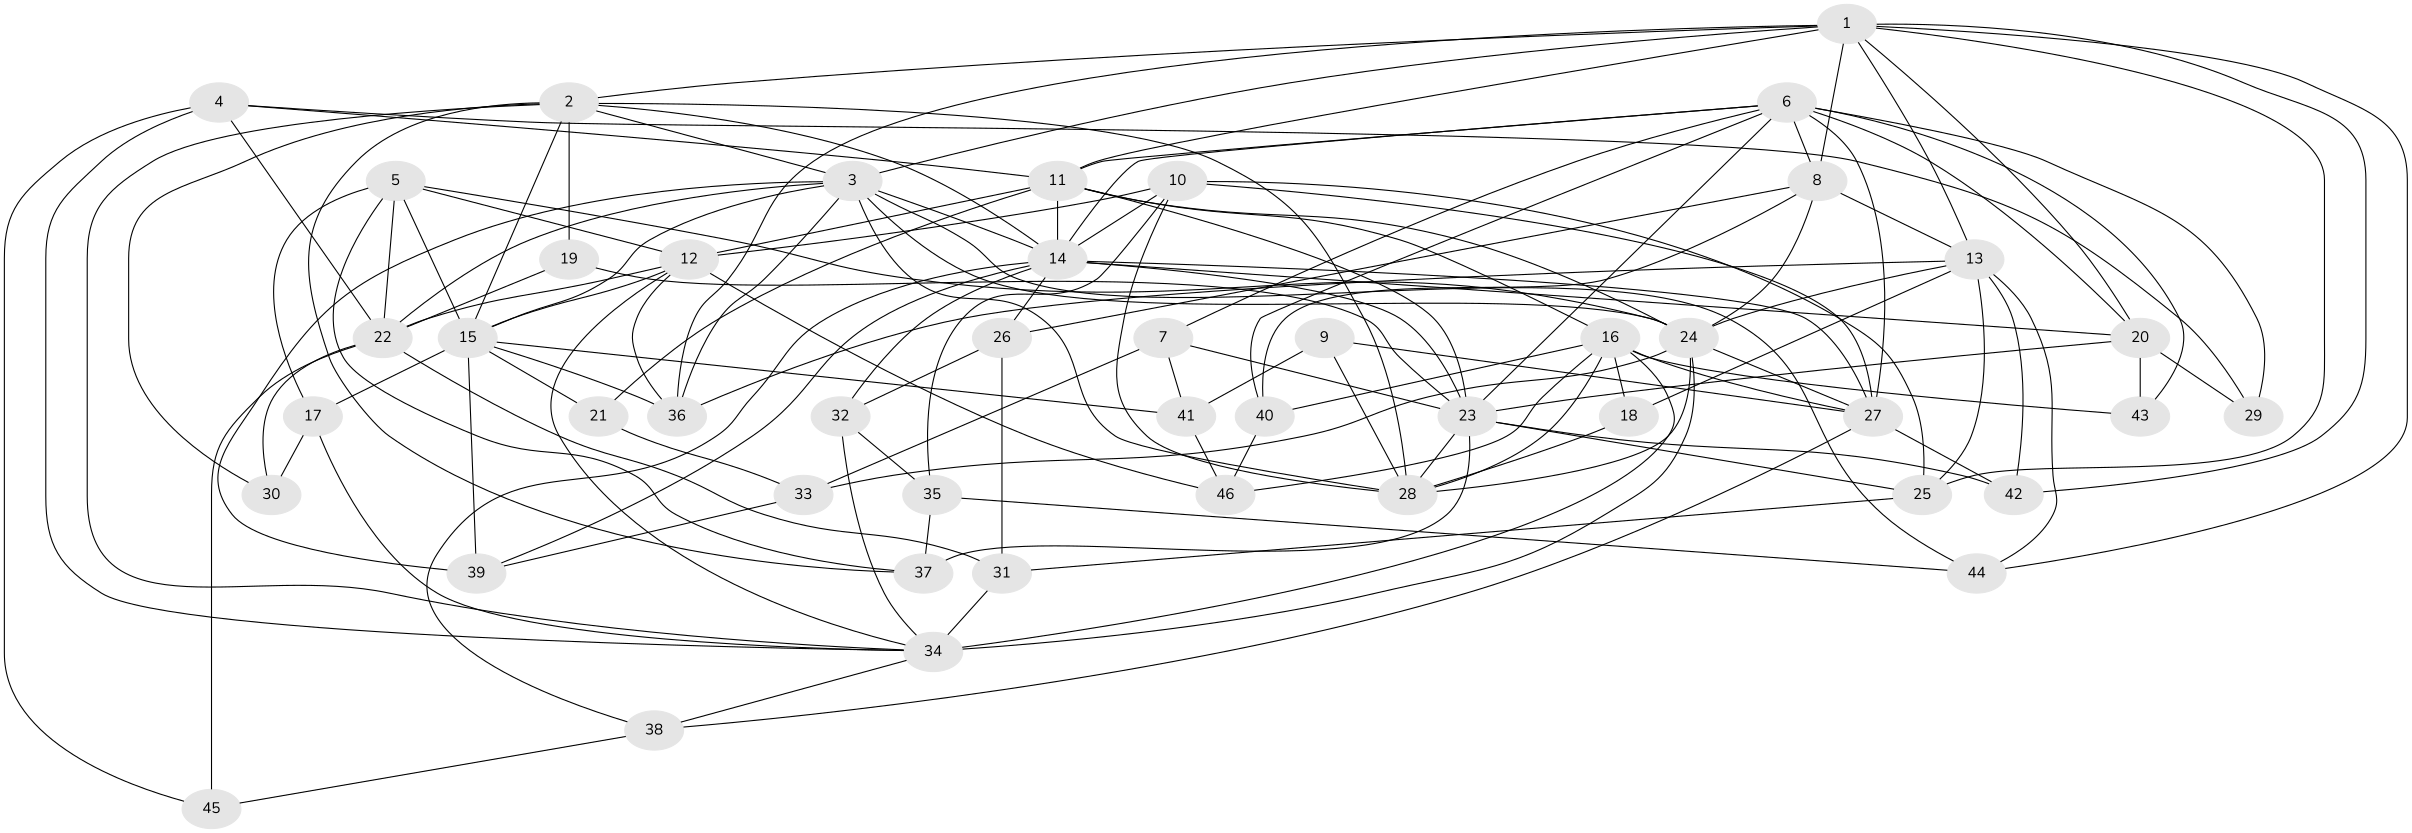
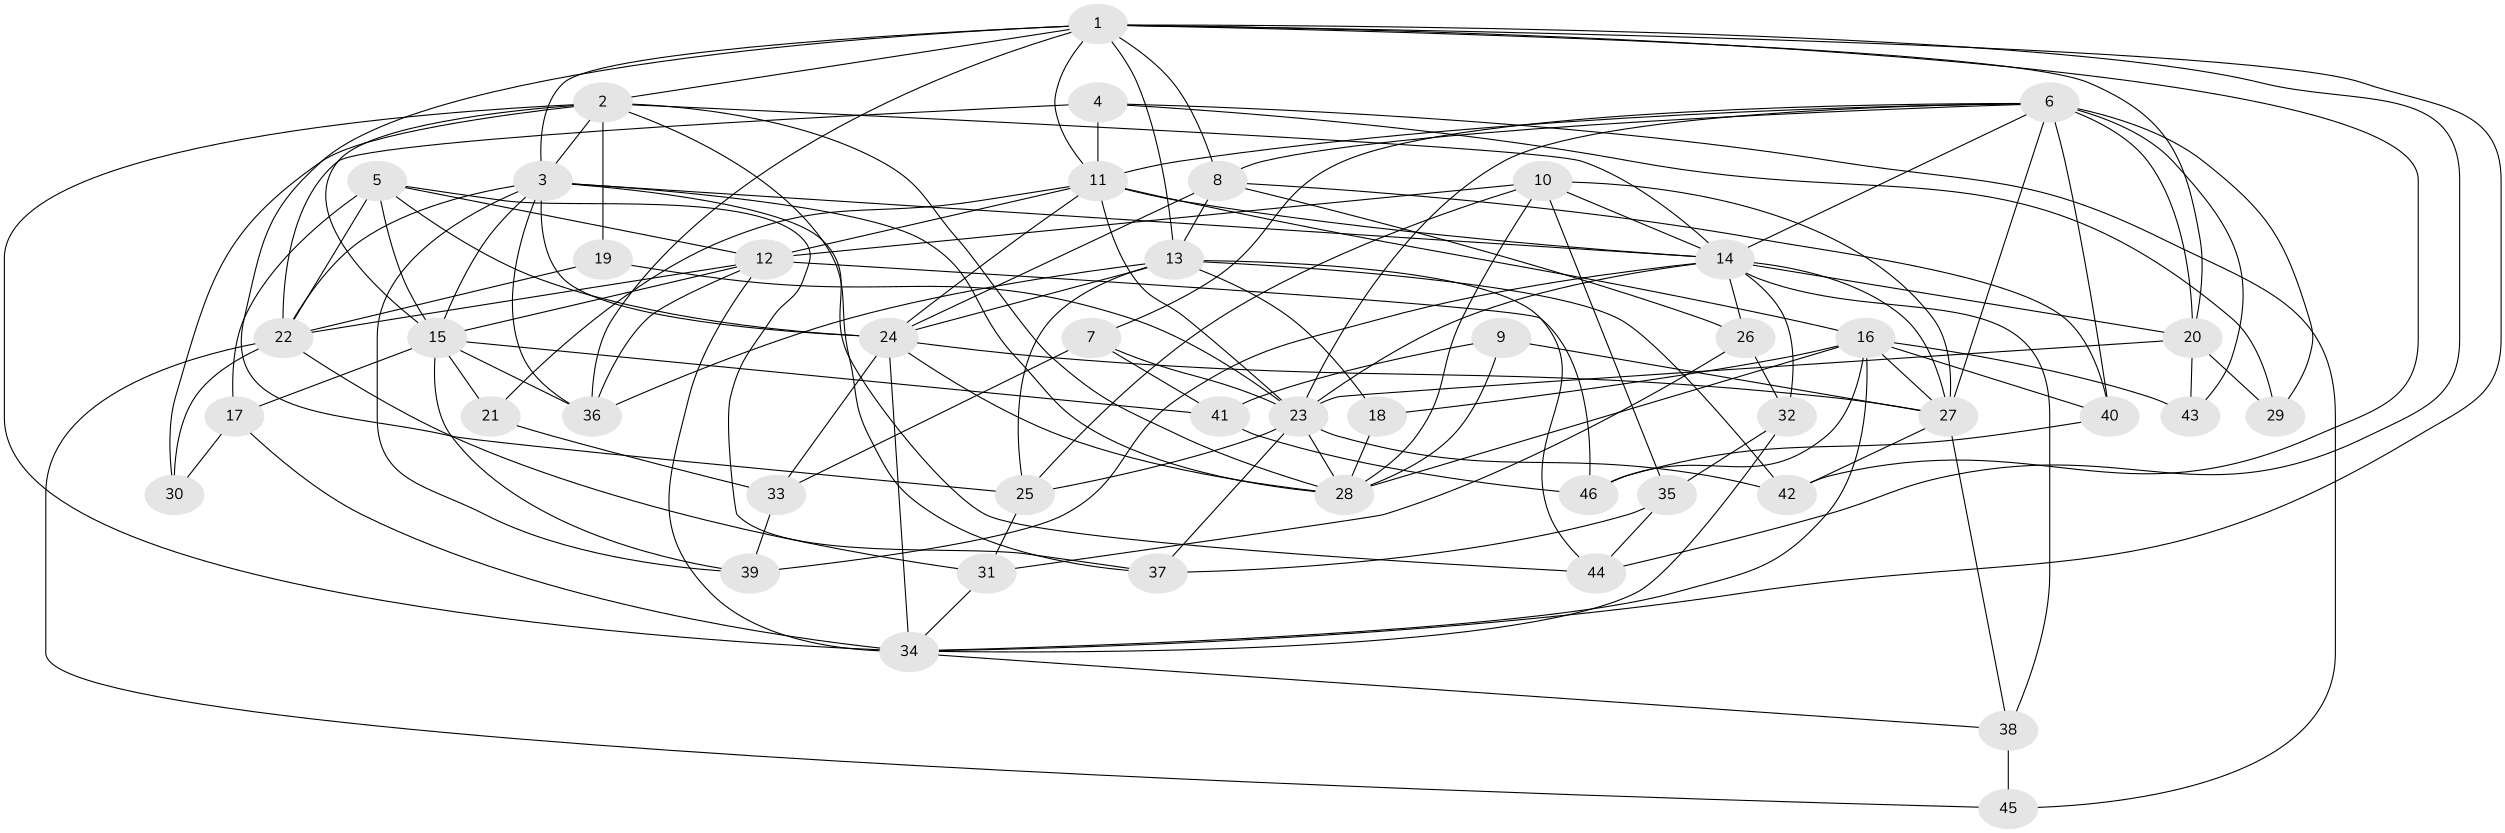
(179, 612) -> (2496, 369)
